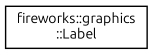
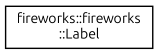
(76, 27) -> (79, 27)
